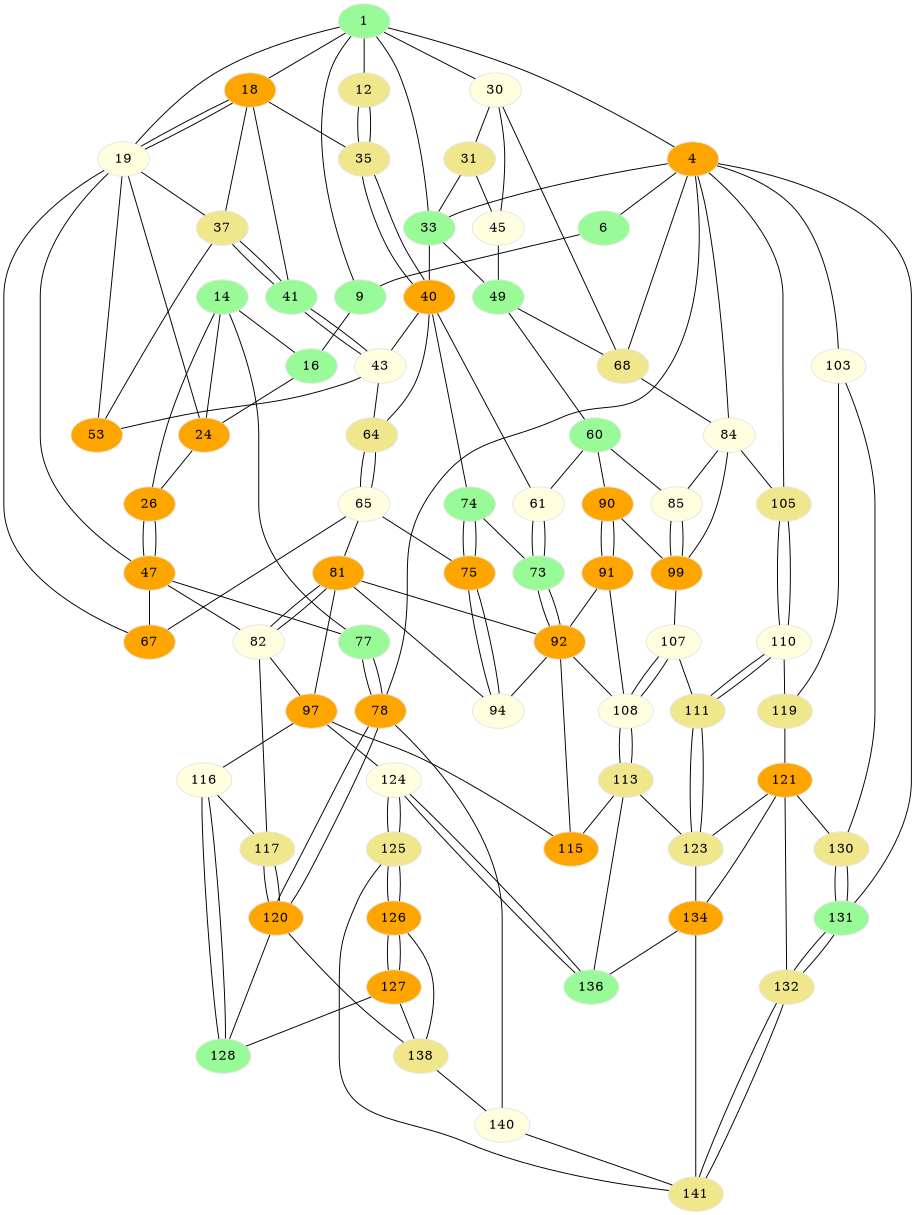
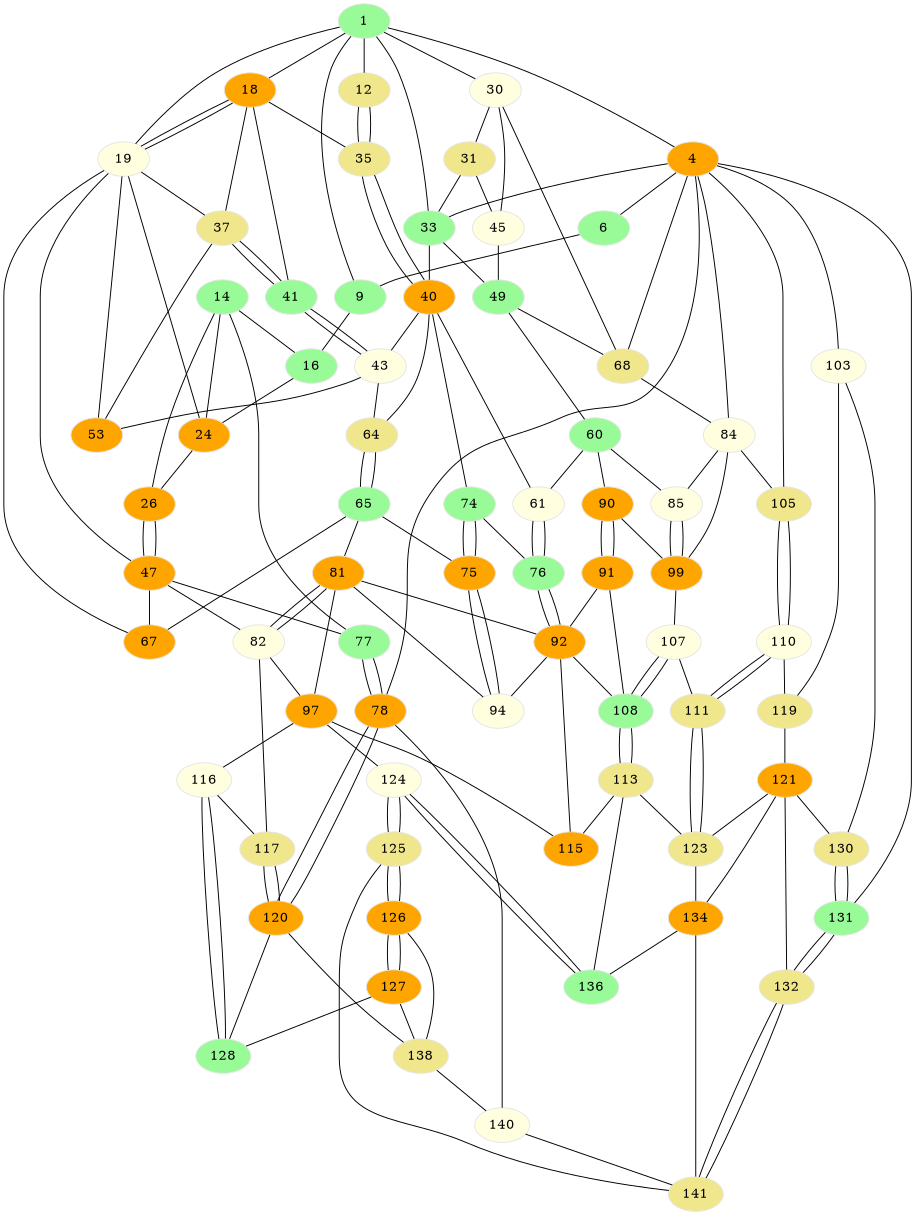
(364, 504) -> (364, 504)
(539, 573) -> (539, 573)
(626, 711) -> (626, 711)
